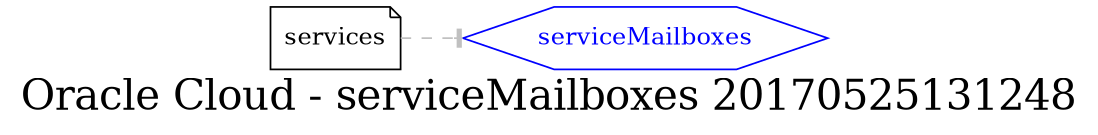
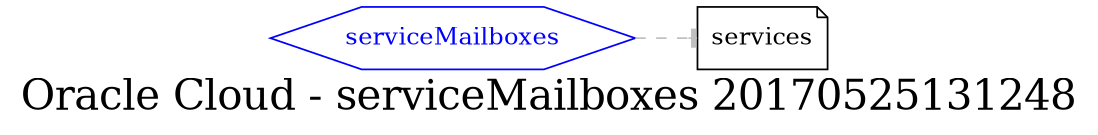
(427, 38) -> (662, 38)
